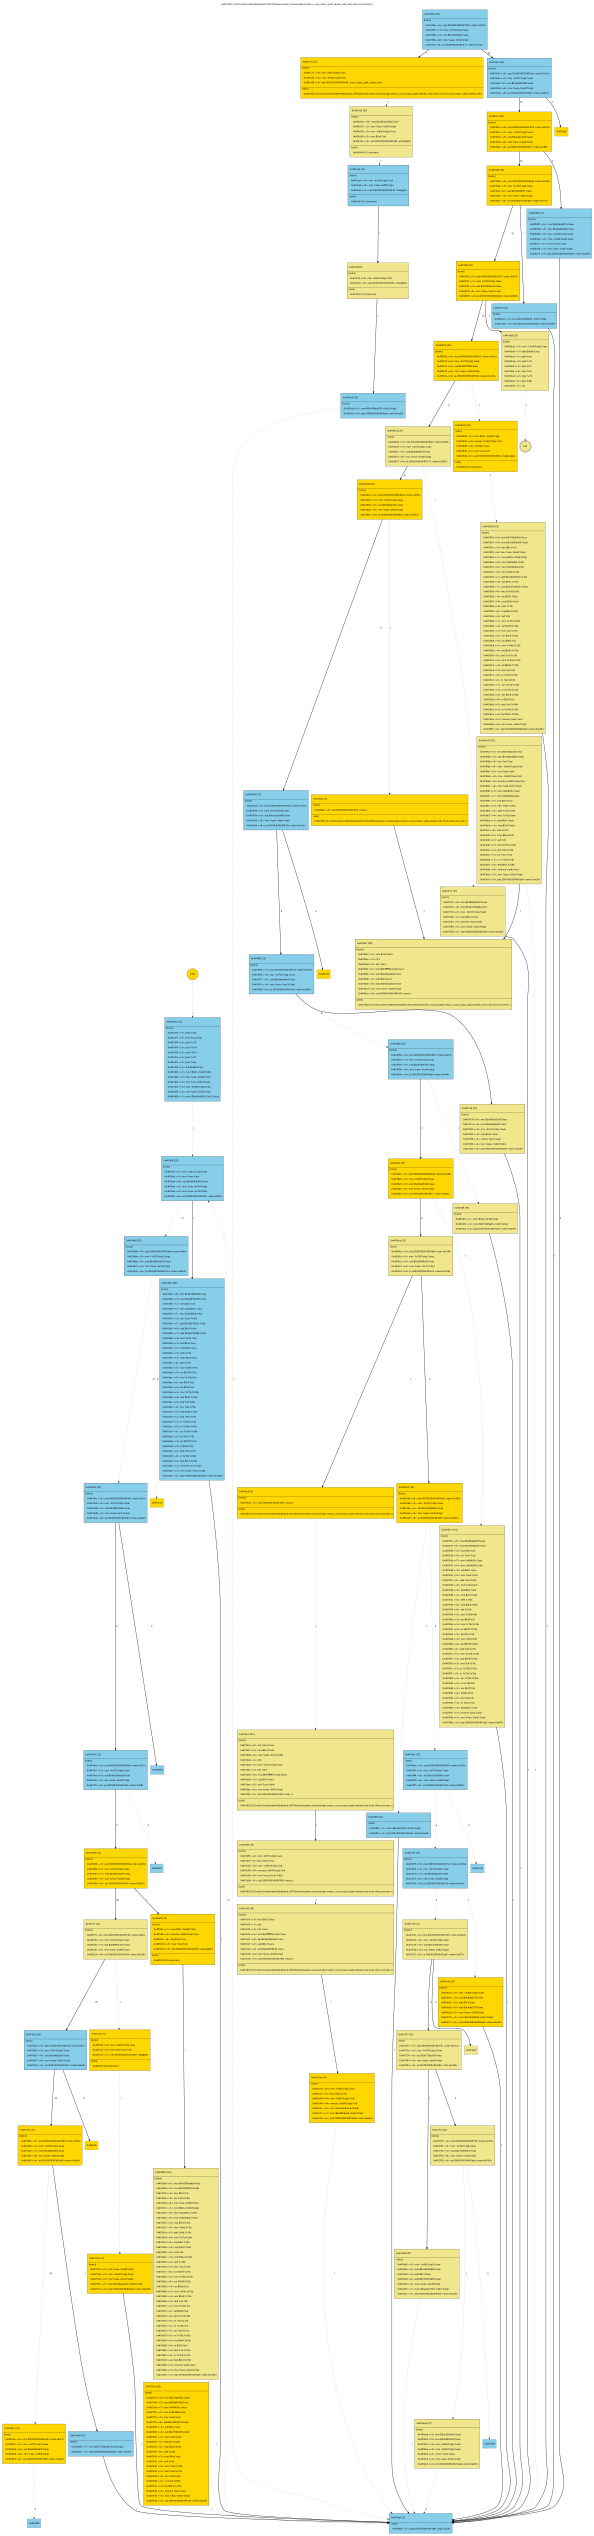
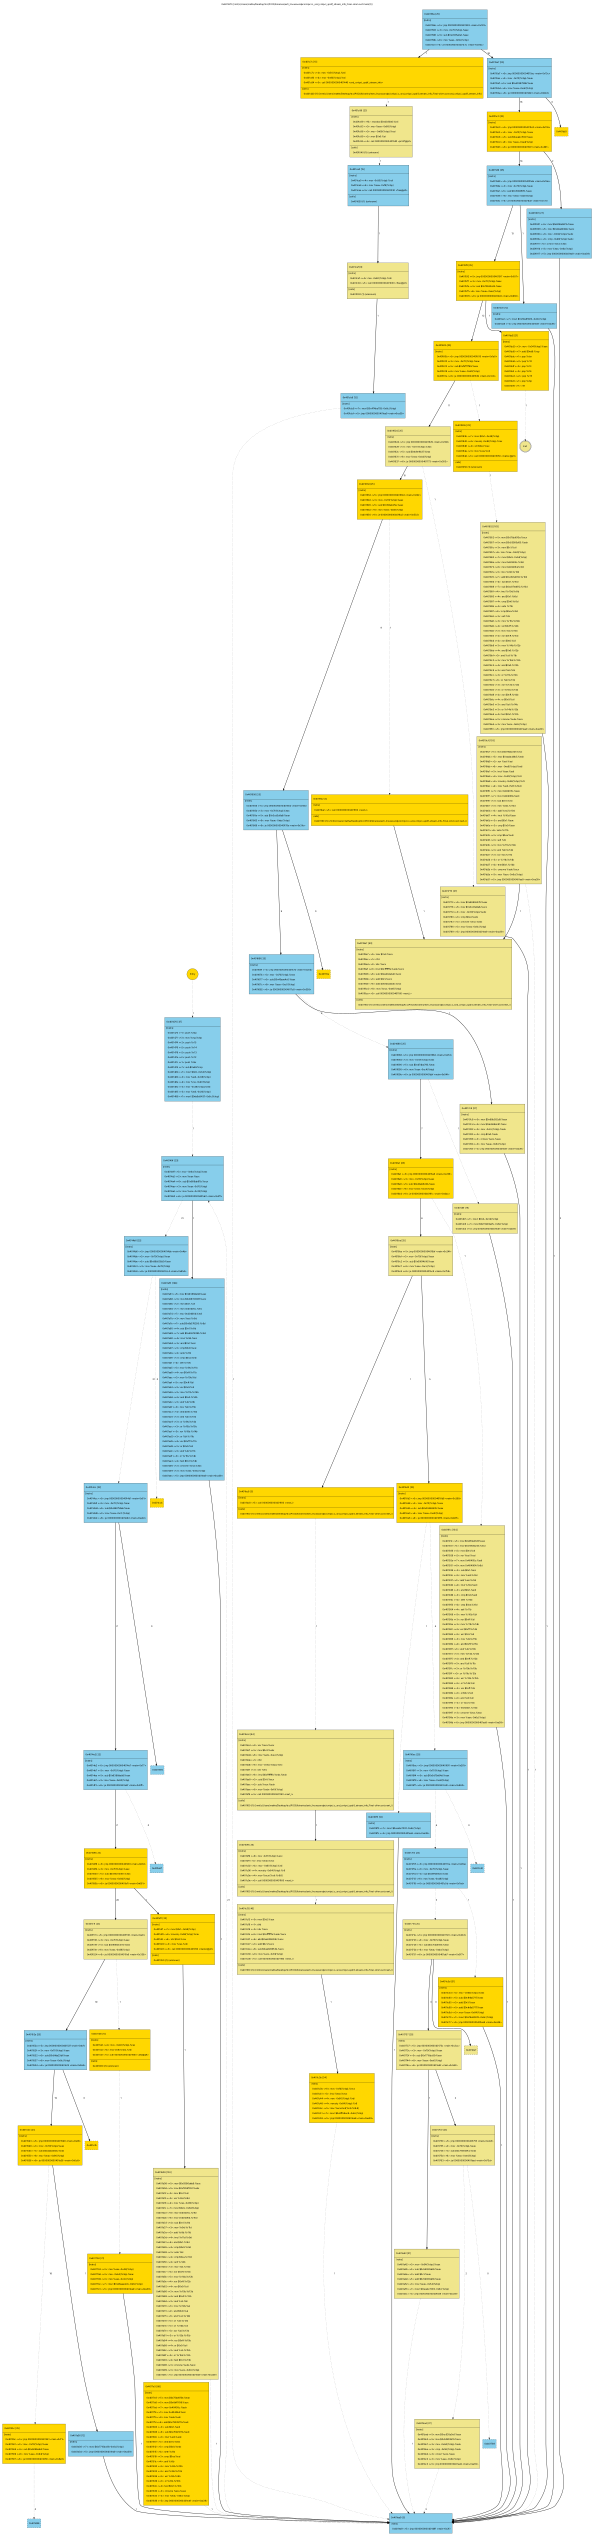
(519, 185) -> (519, 185)
(525, 361) -> (525, 361)
